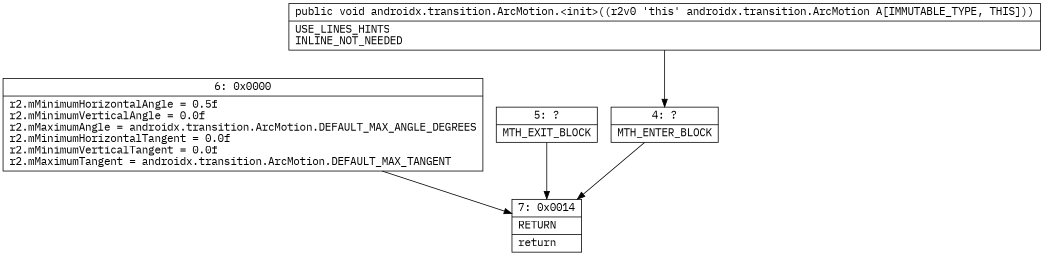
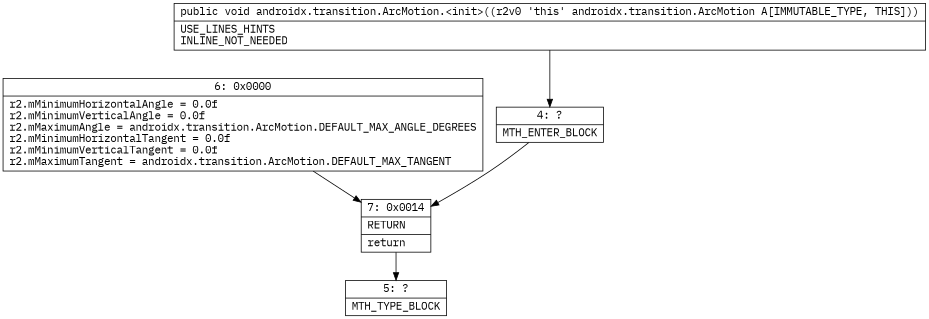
(114, 104) -> (114, 104)
(547, 133) -> (396, 306)
(547, 167) -> (396, 262)
